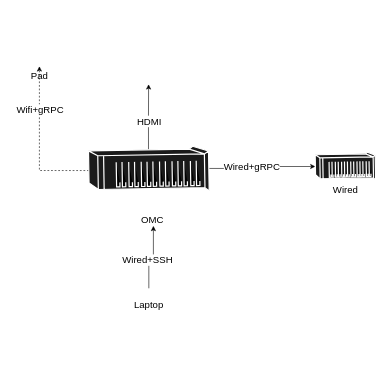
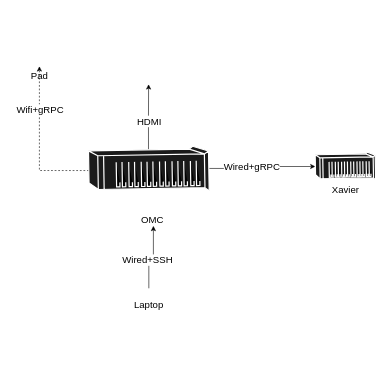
(346, 189) -> (346, 189)
